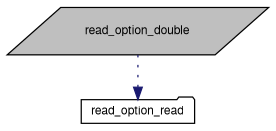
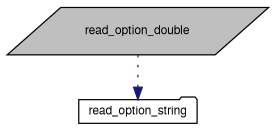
(138, 112) -> (138, 112)
